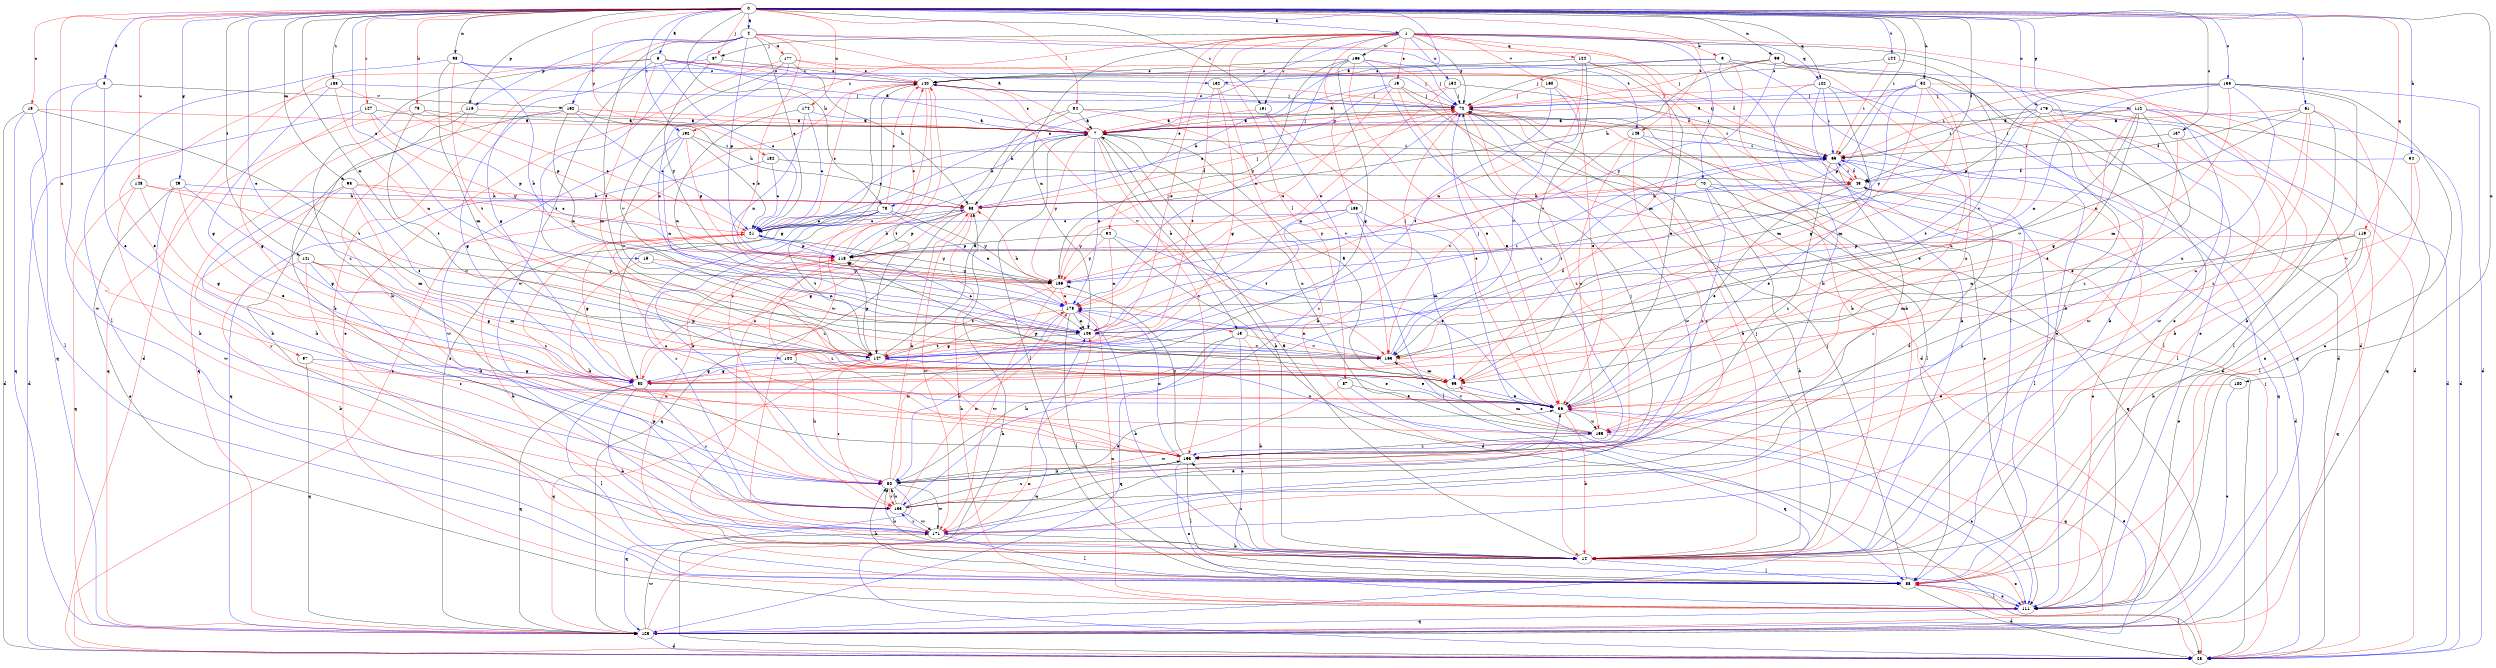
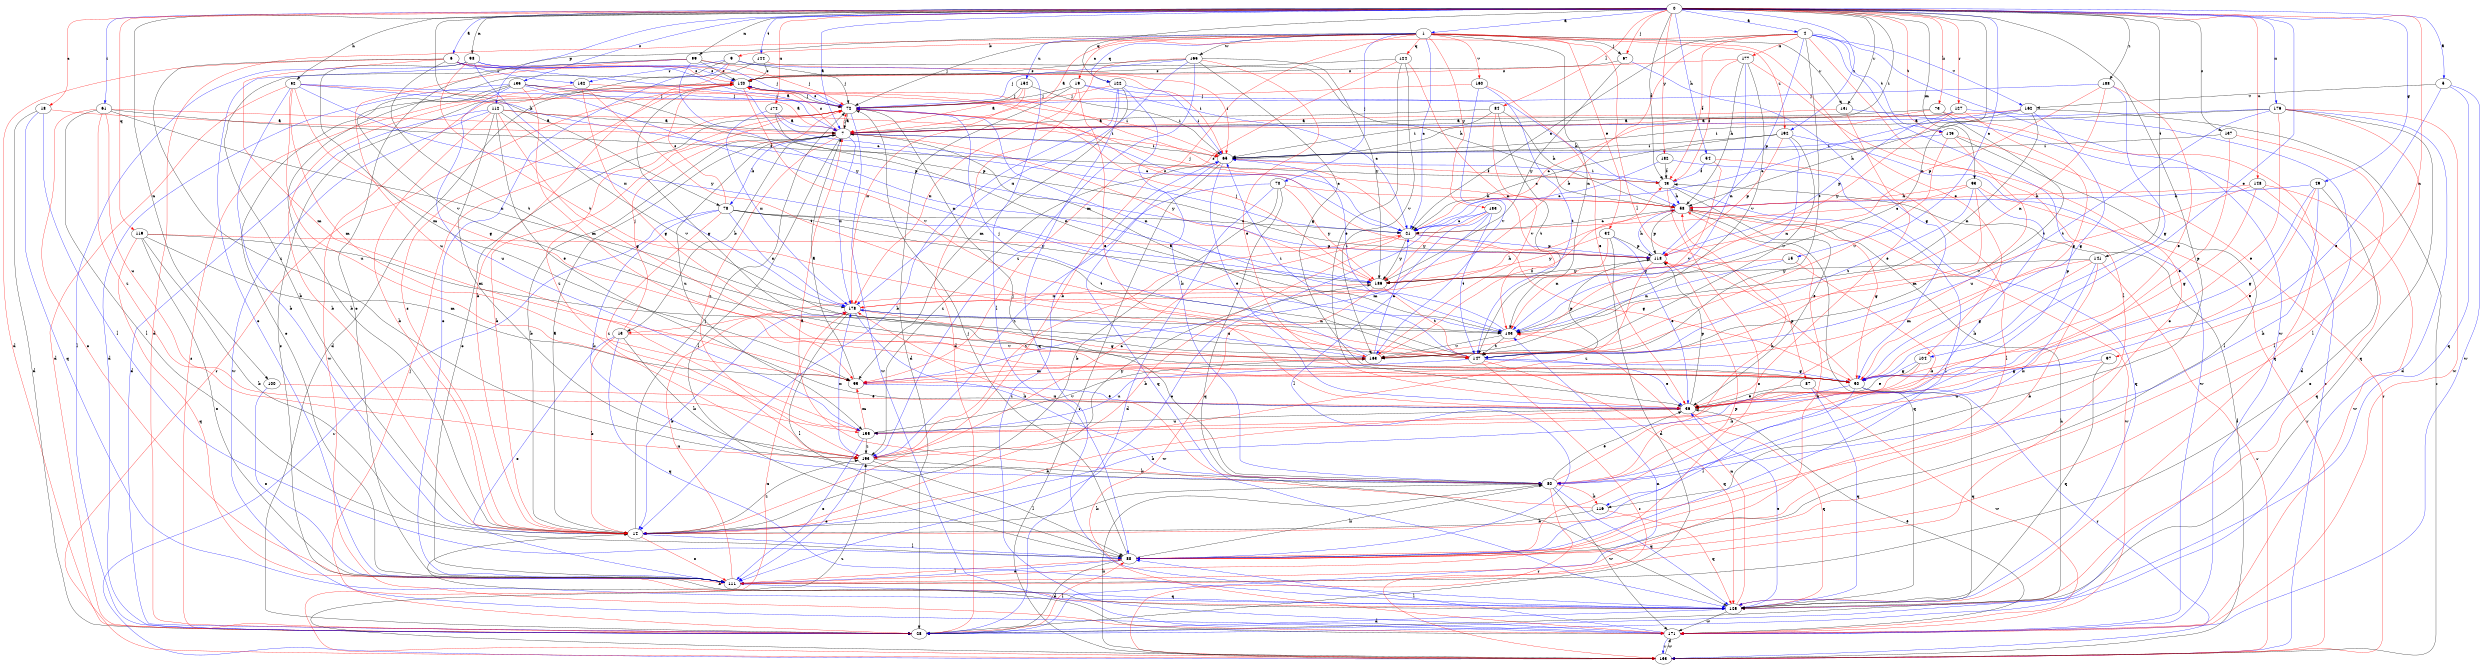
(534, 184) -> (625, 184)
(433, 290) -> none
(500, 374) -> (1578, 490)
(650, 557) -> (110, 593)
